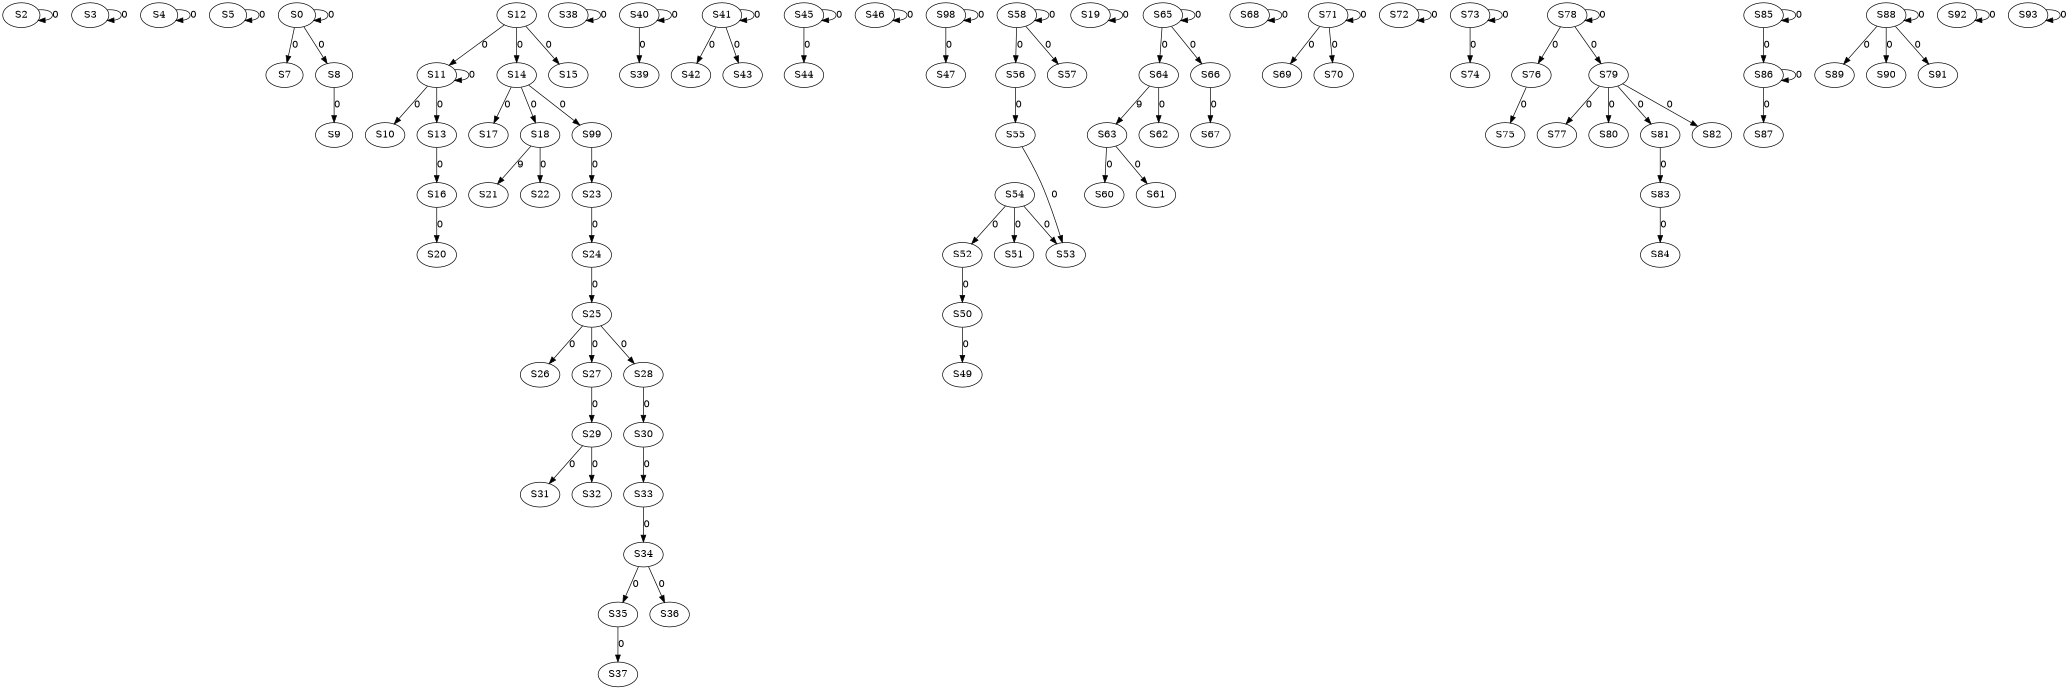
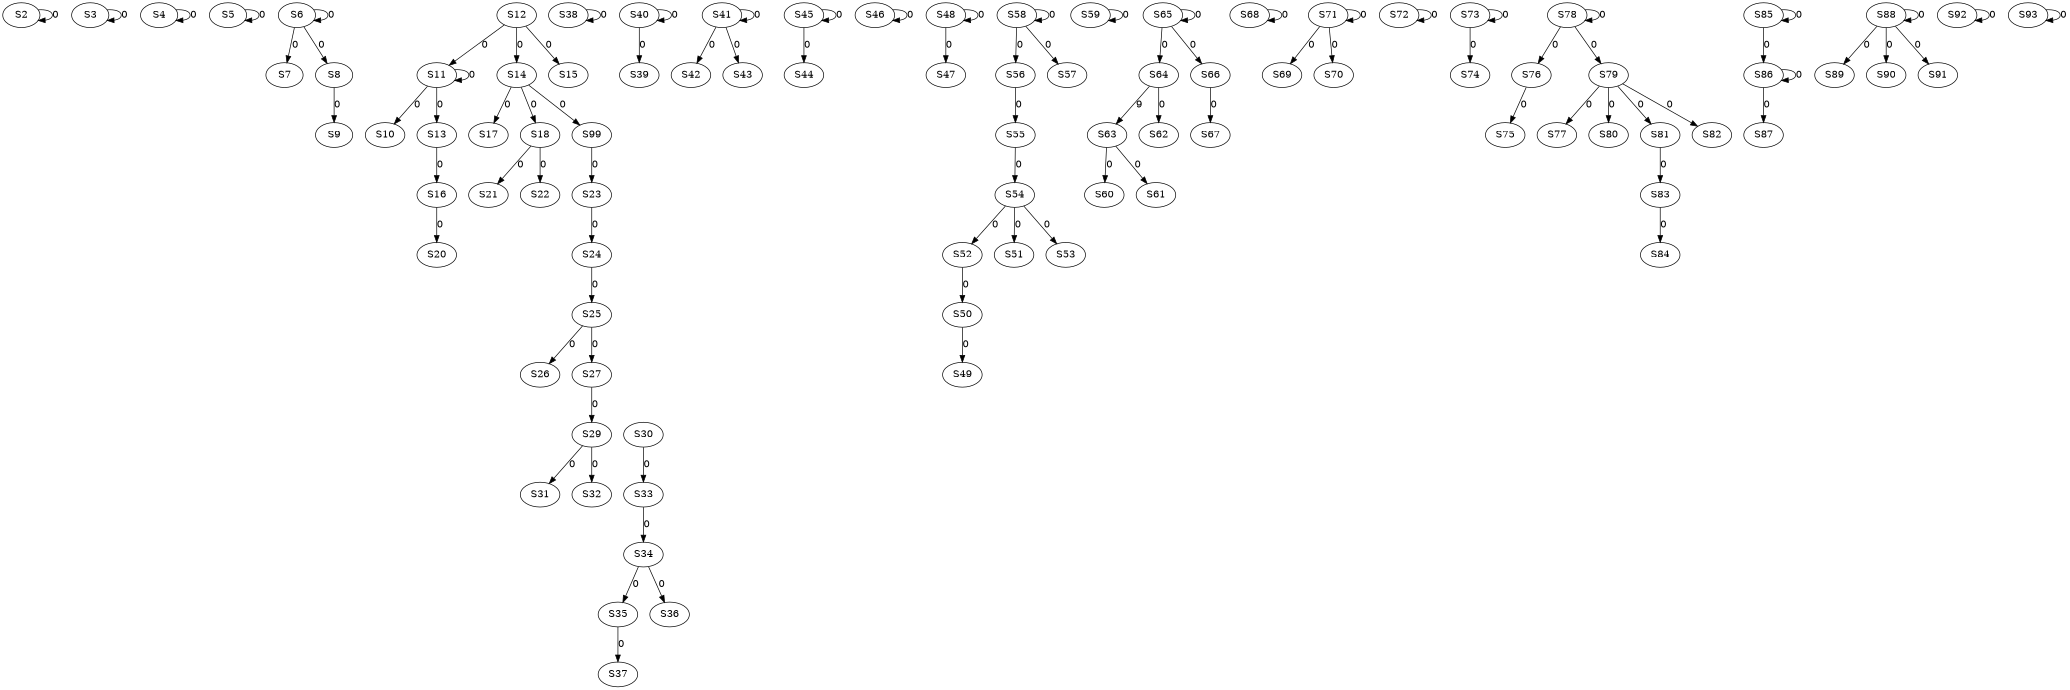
(297, 15) -> (297, 15)
(946, 15) -> (946, 15)
(1091, 15) -> (1091, 15)
(521, 165) -> (521, 165)
(1044, 190) -> (1015, 162)
(643, 375) -> none
